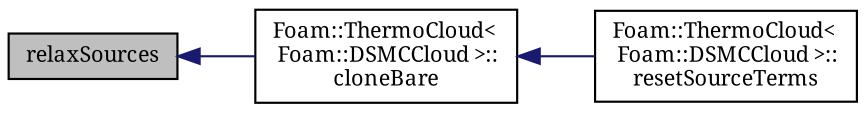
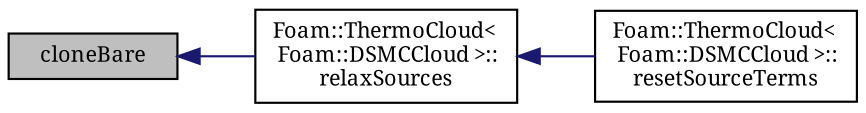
(93, 56) -> (93, 56)
(386, 56) -> (386, 56)
